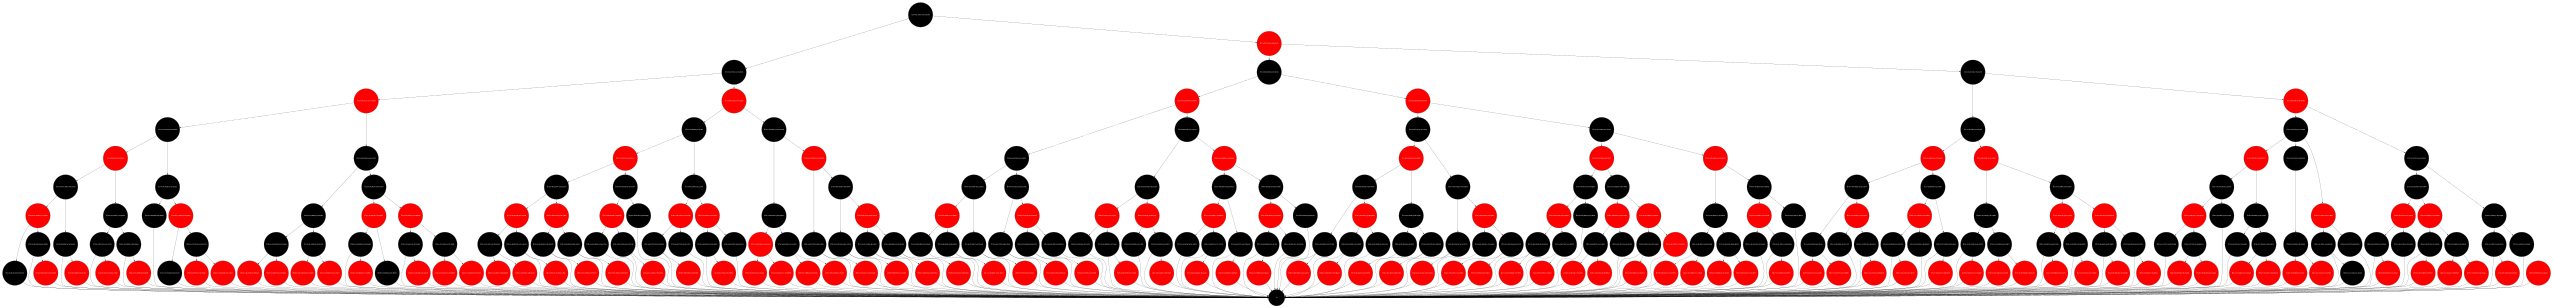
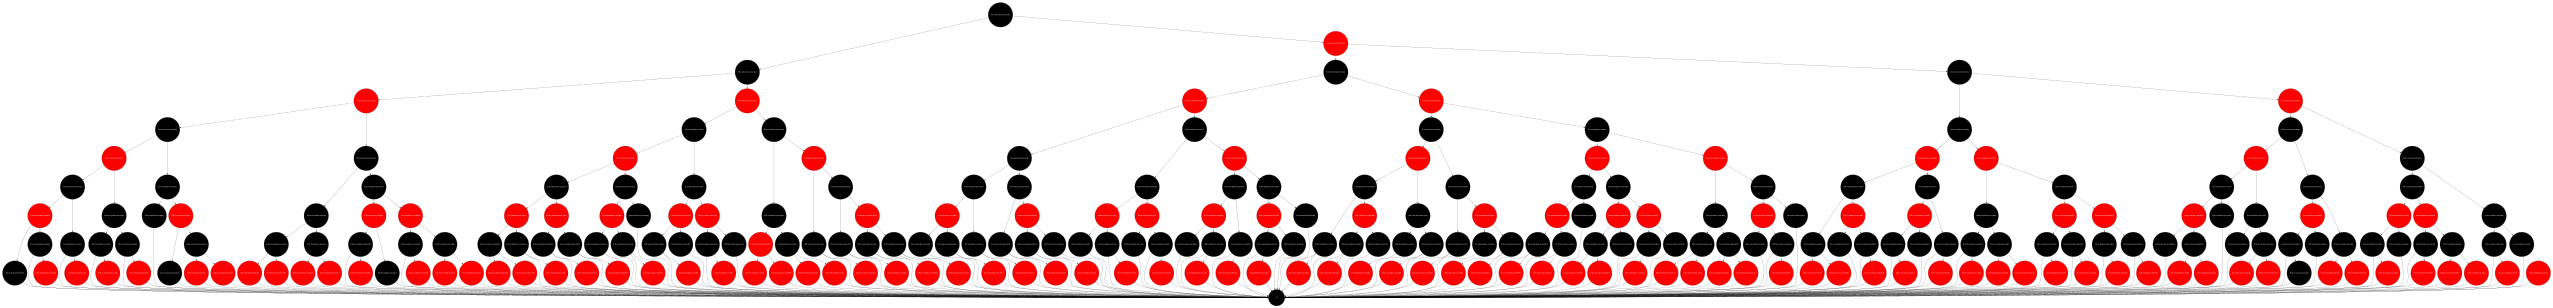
(2317, 169) -> (2313, 201)
(1675, 244) -> (1675, 244)
